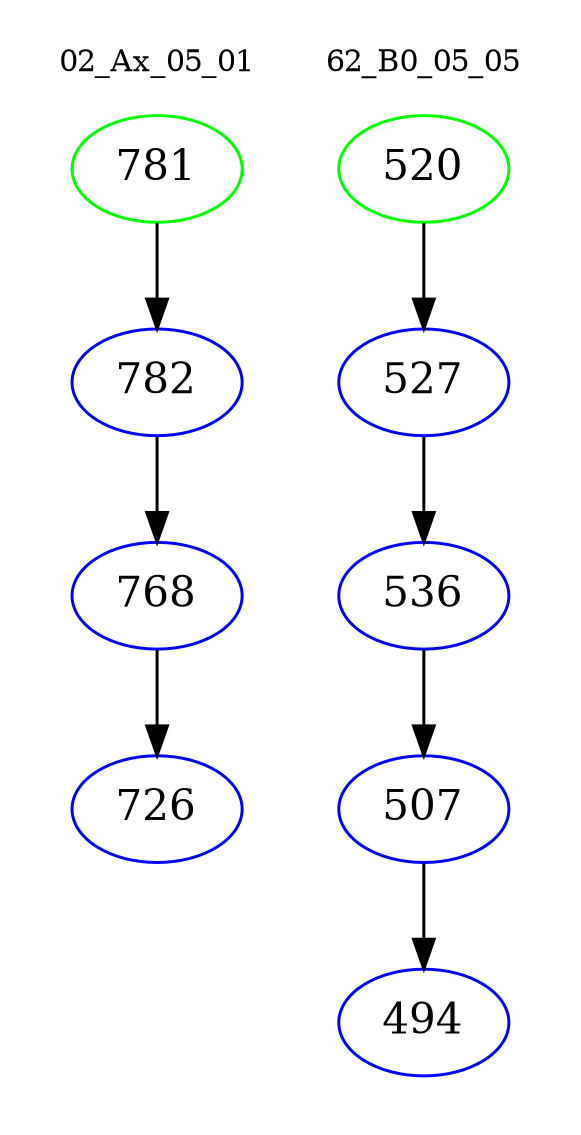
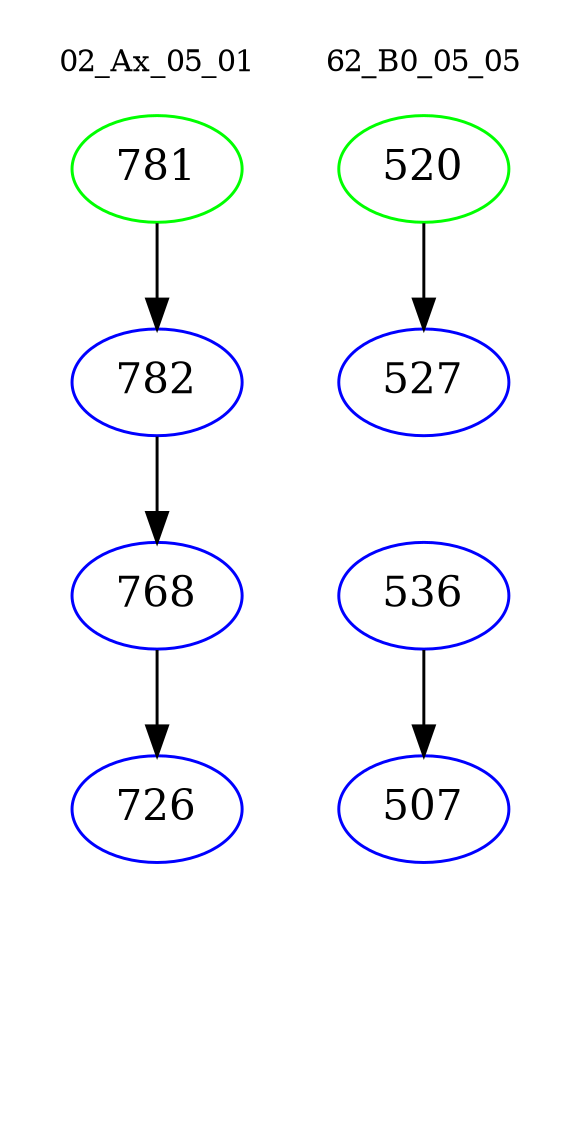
(424, 475) -> none
(424, 1023) -> none
